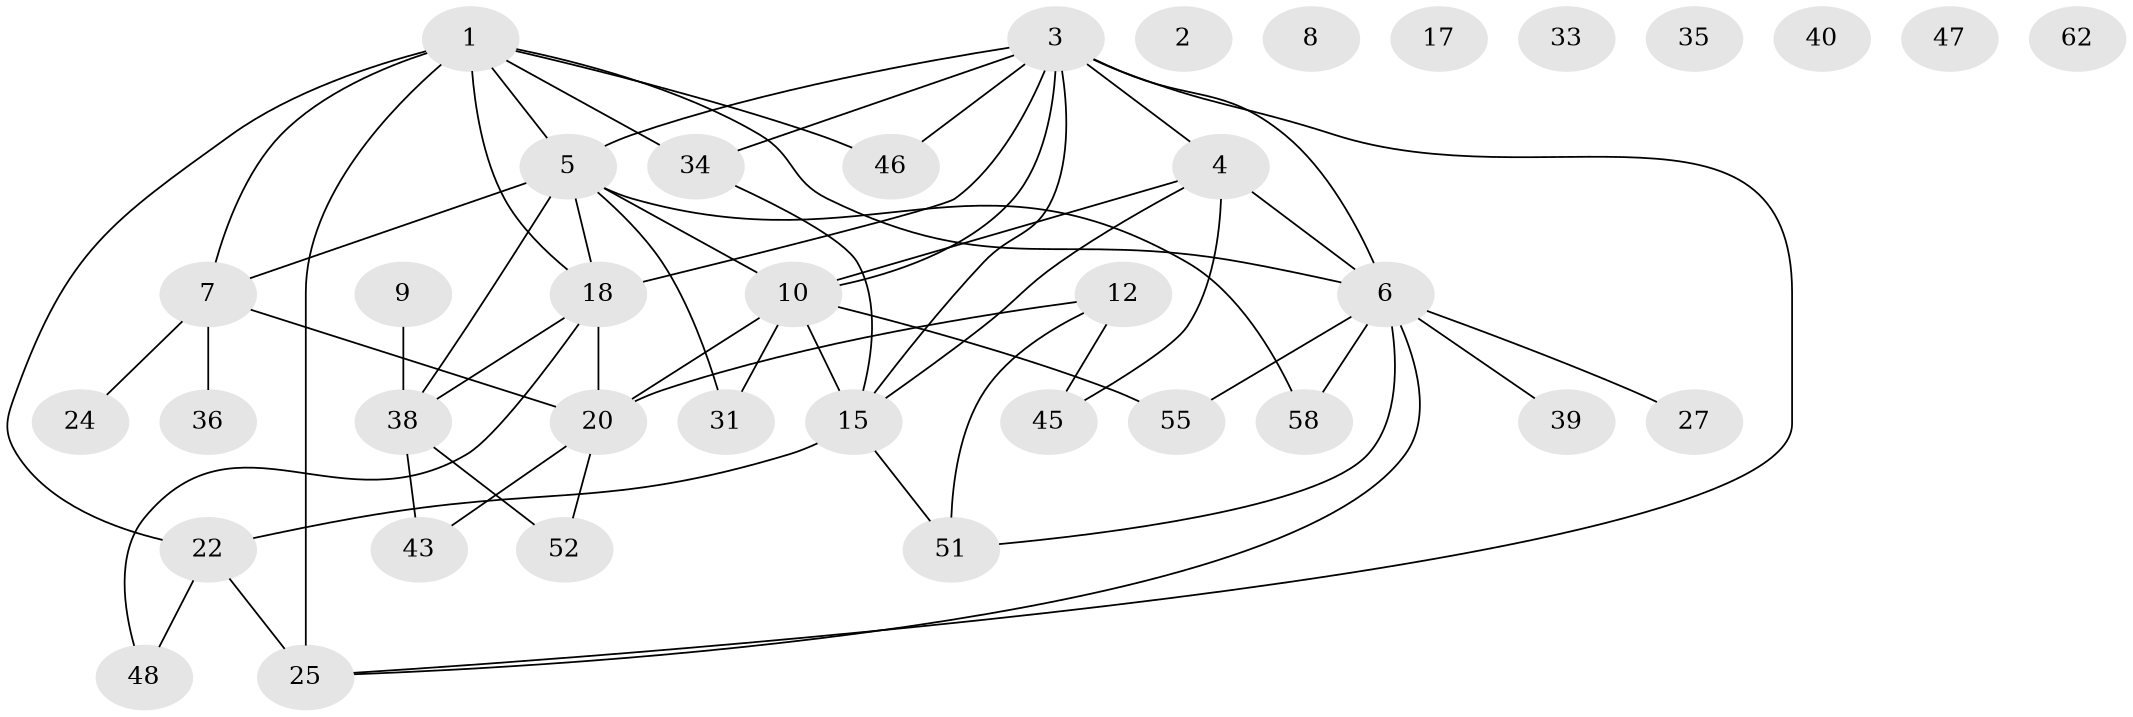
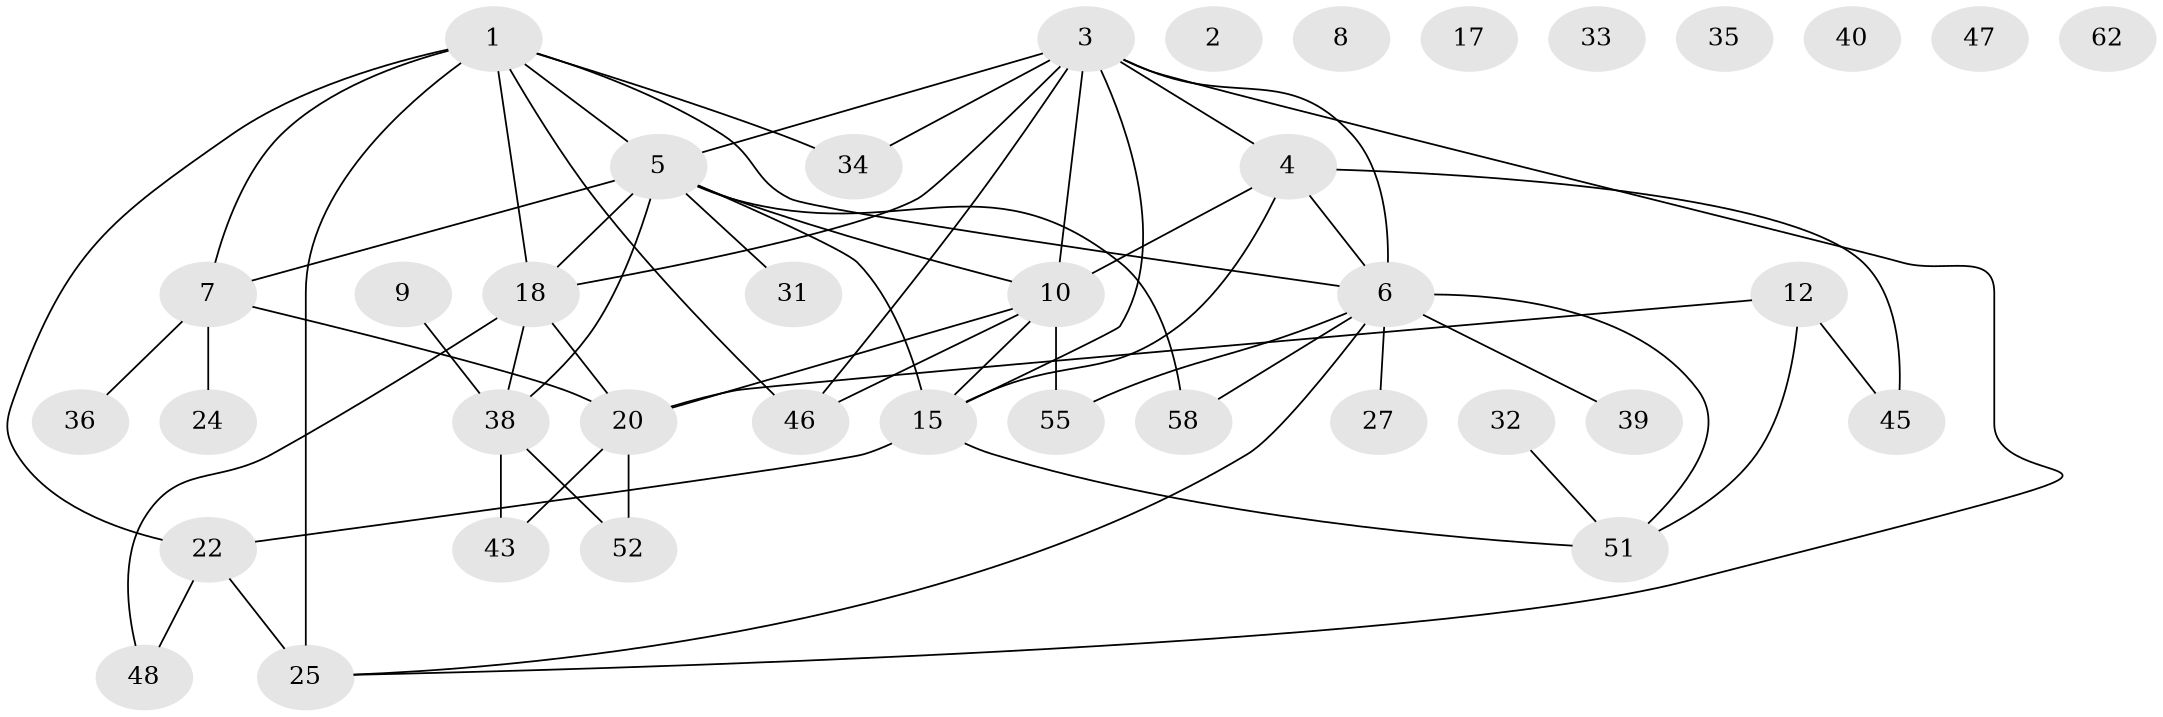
(853, 257) -> (844, 253)
(765, 348) -> (928, 358)
none -> (1507, 422)
